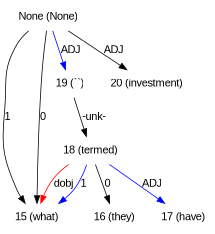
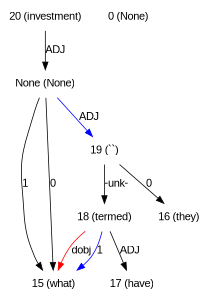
none -> (128, 17)
(94, 48) -> (45, 46)
(101, 180) -> (139, 181)
(134, 182) -> (117, 247)
